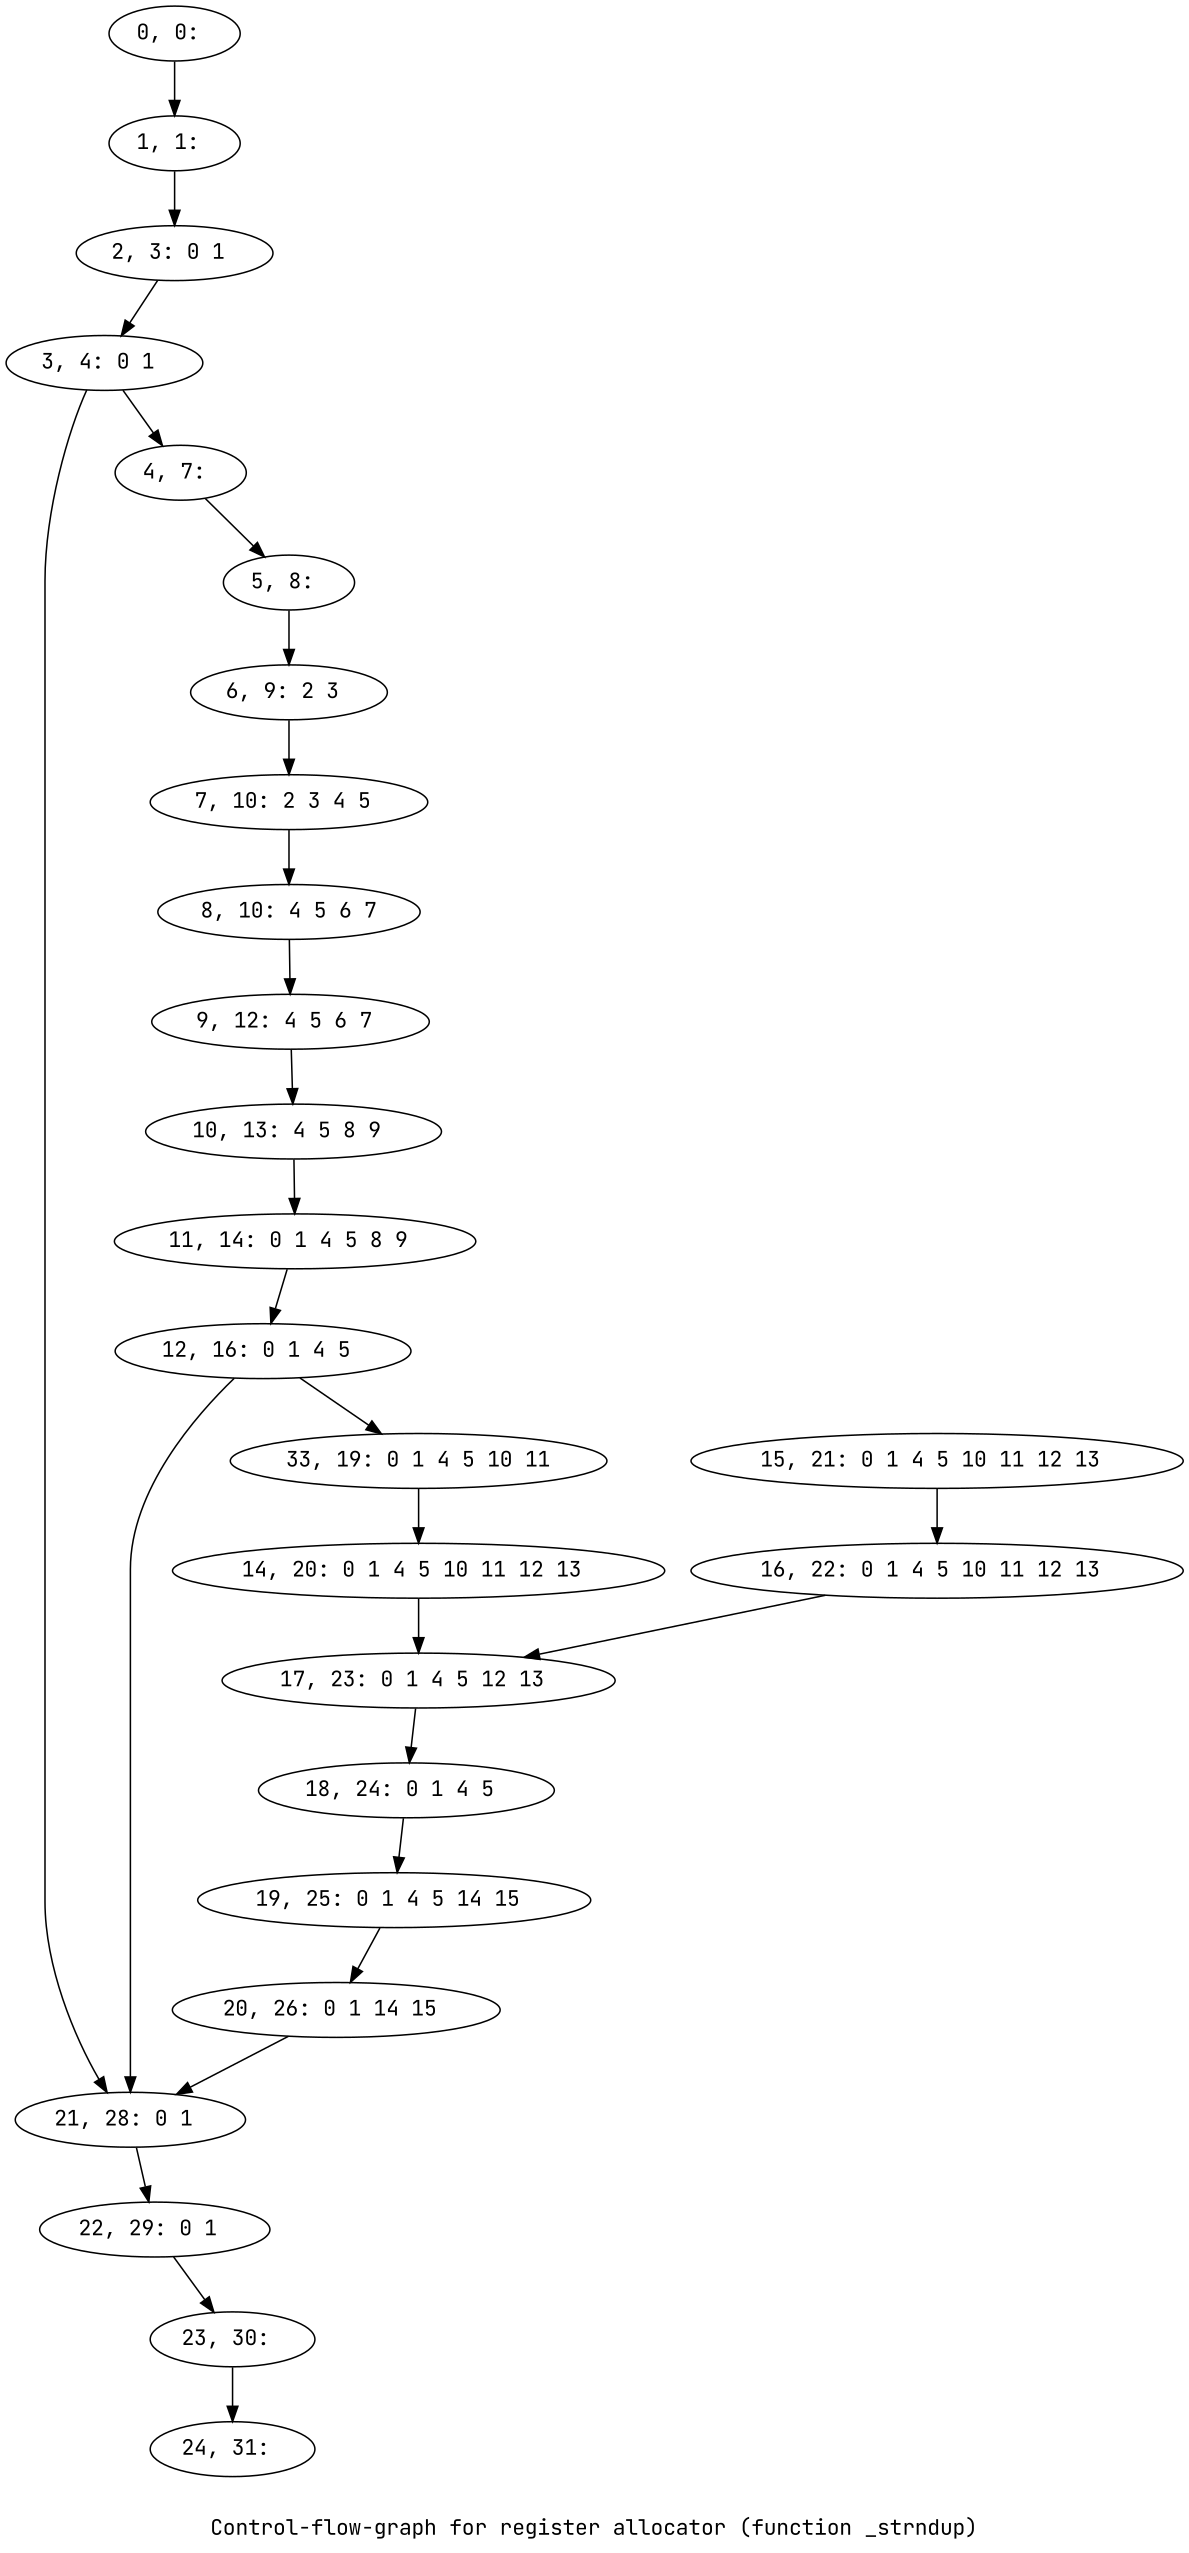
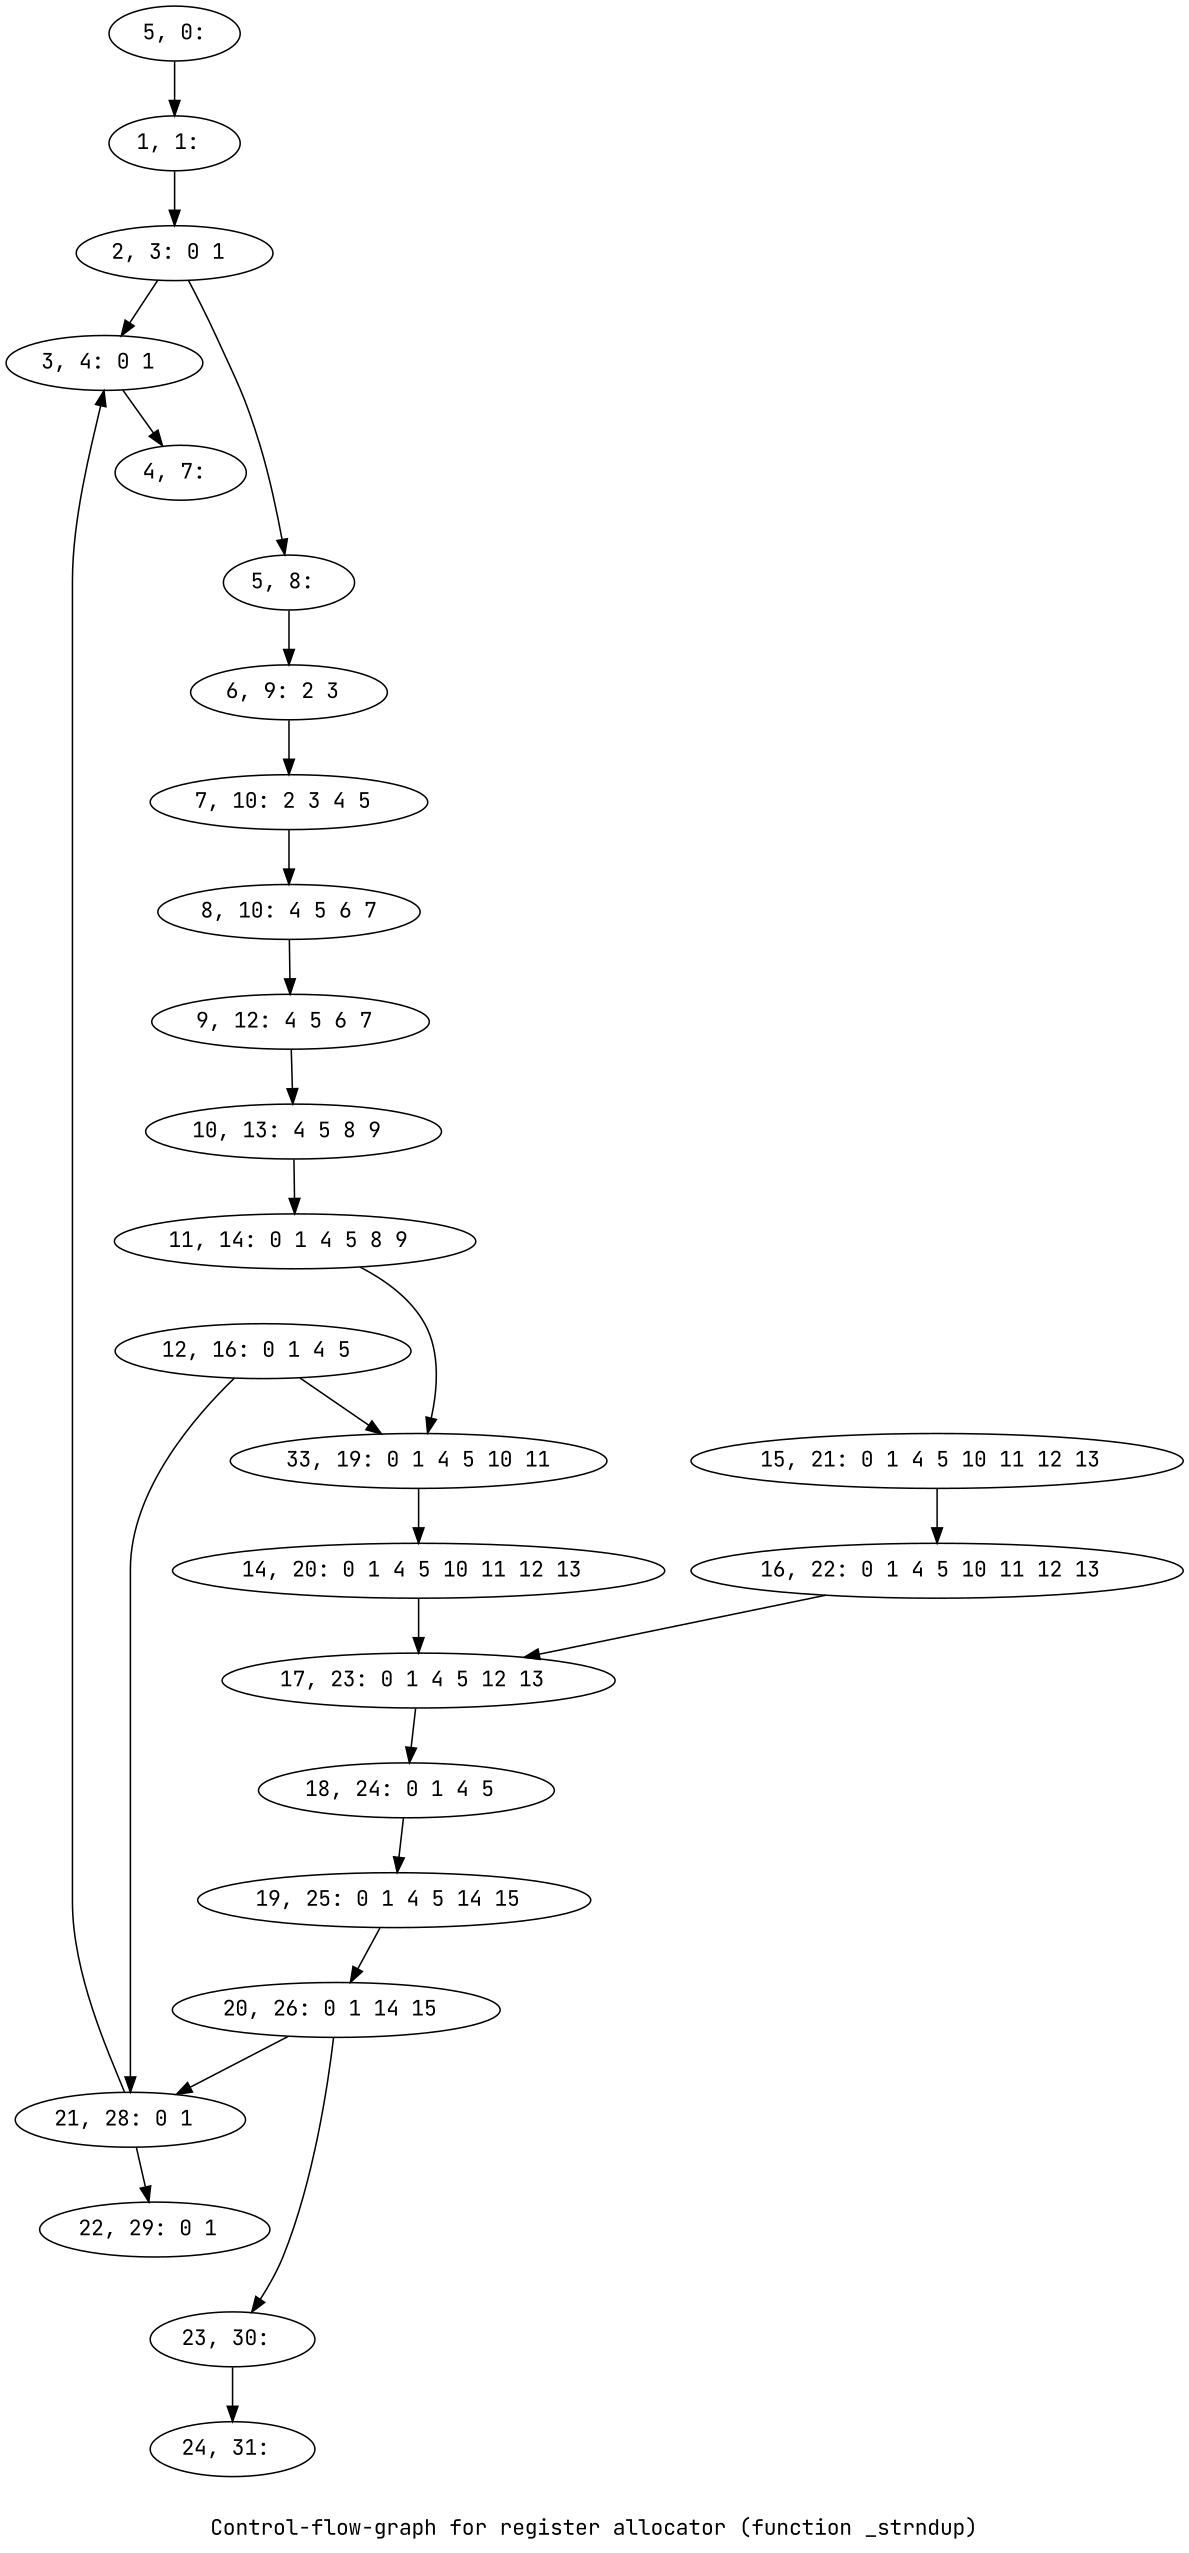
(175, 34) -> (175, 34)
(229, 522) -> (247, 406)
(45, 1237) -> (72, 1252)
(281, 1289) -> (427, 1328)
(189, 2278) -> (310, 2172)
